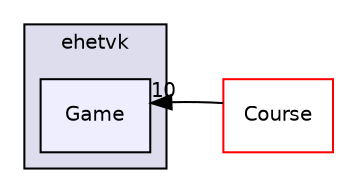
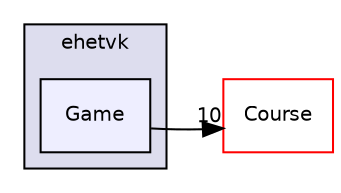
(197, 102) -> (179, 129)
